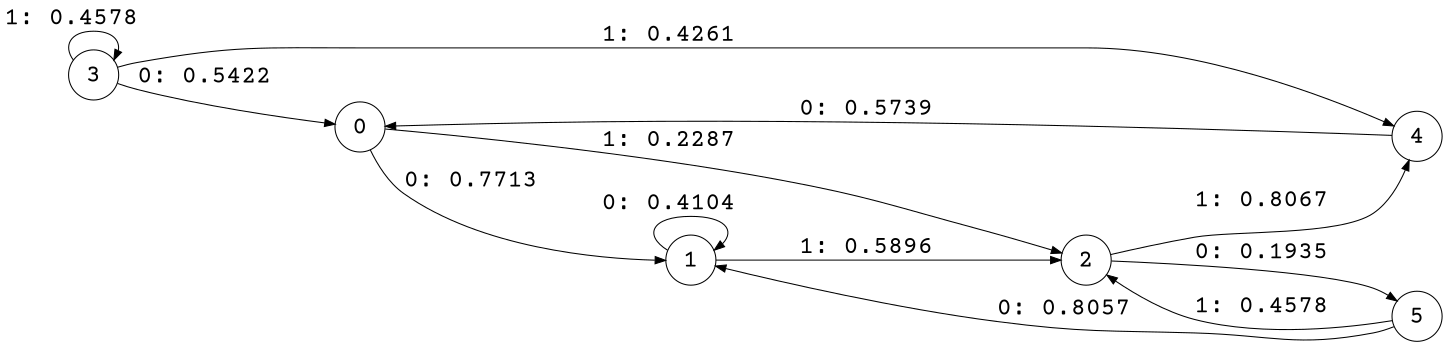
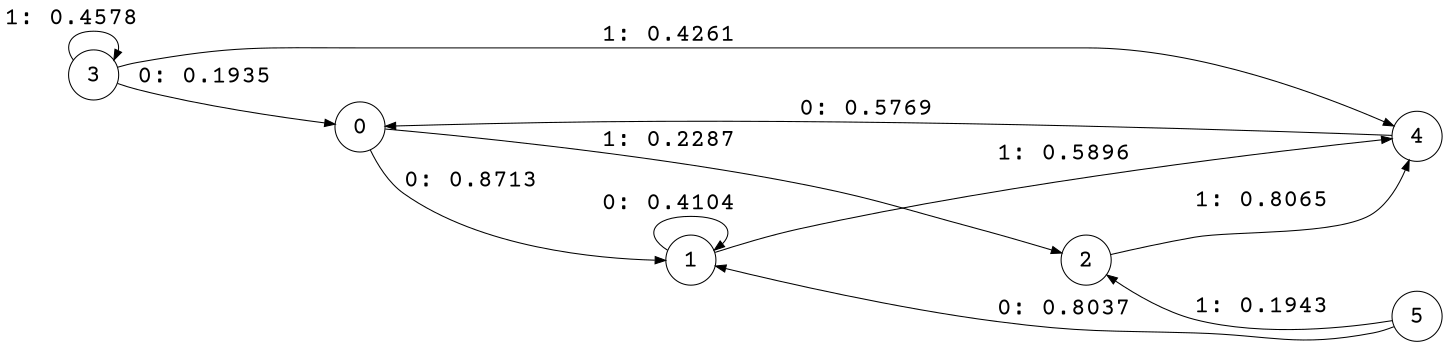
(227, 76) -> (227, 76)
(889, 108) -> (889, 108)
(493, 180) -> (493, 180)
(1284, 200) -> (1284, 200)
(883, 260) -> (1046, 184)
(1251, 270) -> none
(1284, 306) -> (1284, 306)
(1086, 308) -> (1086, 308)
